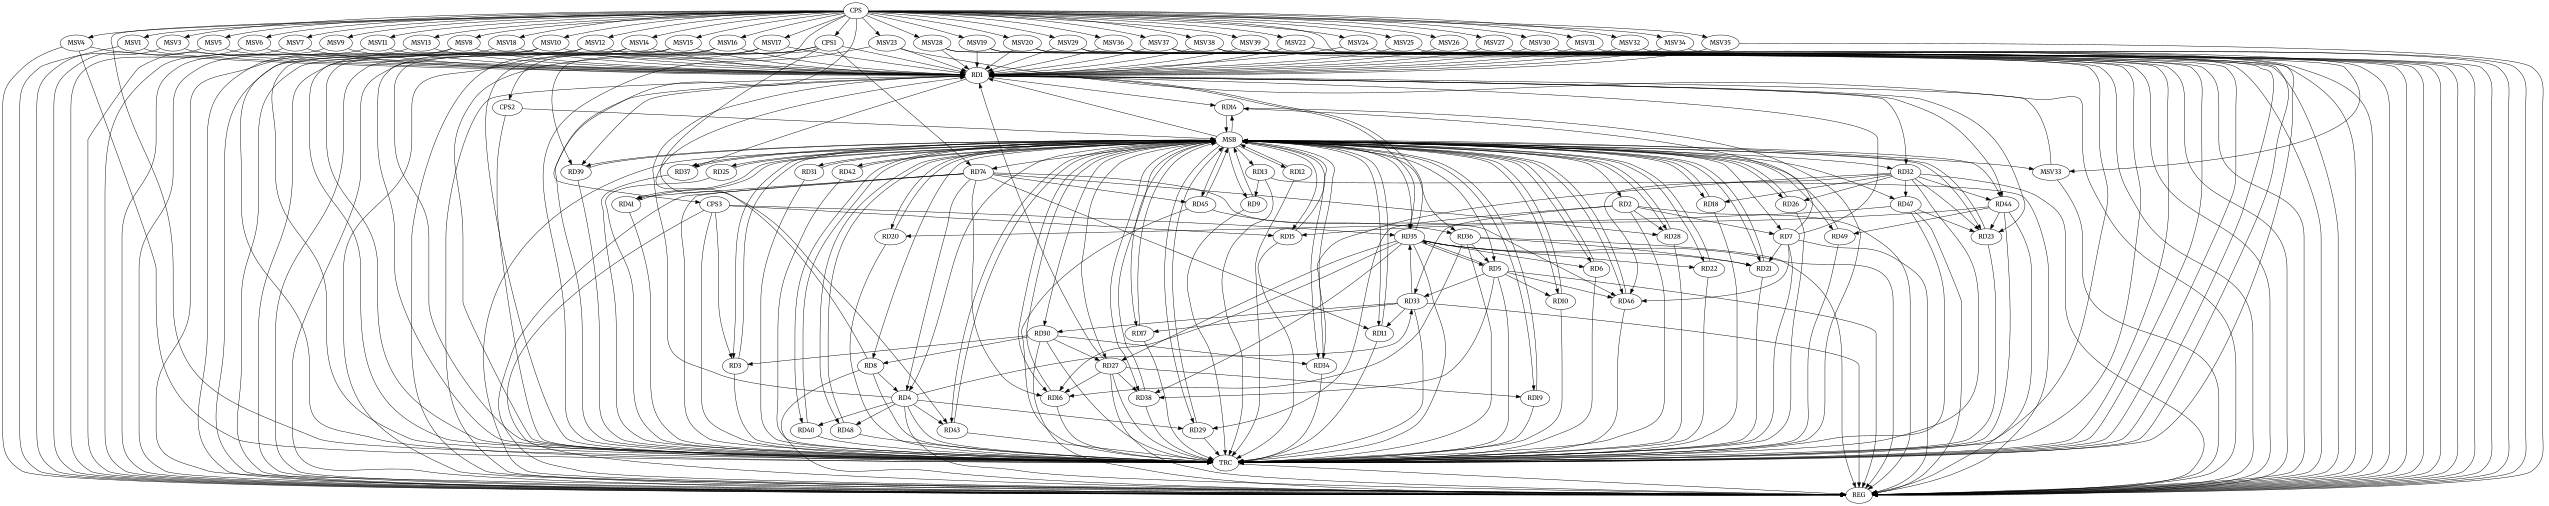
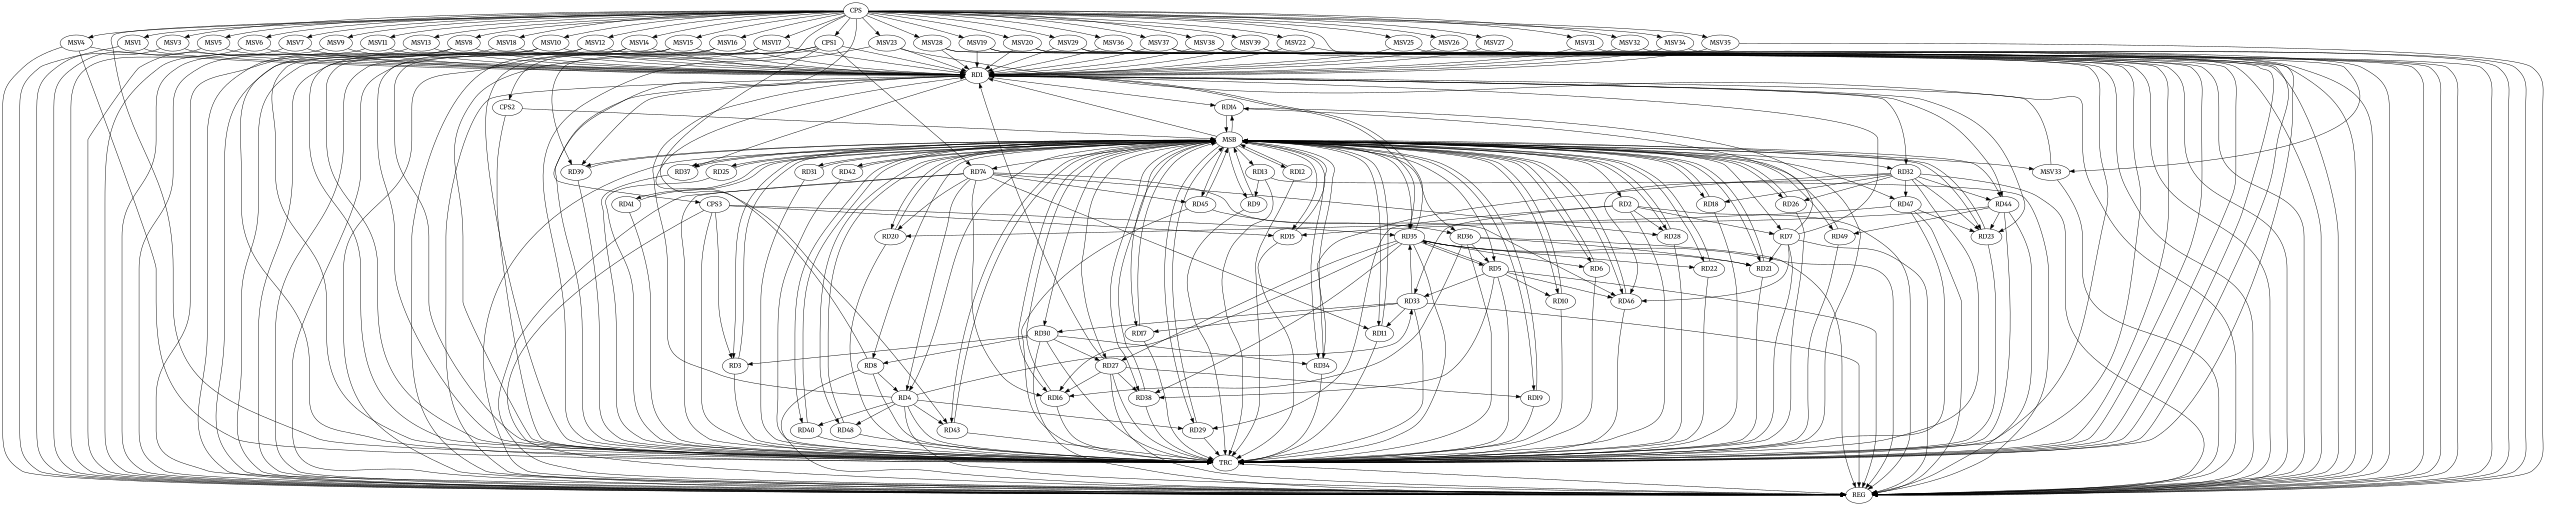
(1358, 43) -> none
(1540, 43) -> none
(803, 185) -> (938, 197)
